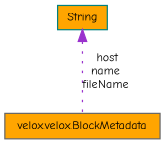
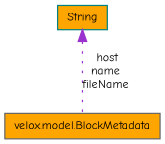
(82, 126) -> (82, 126)
